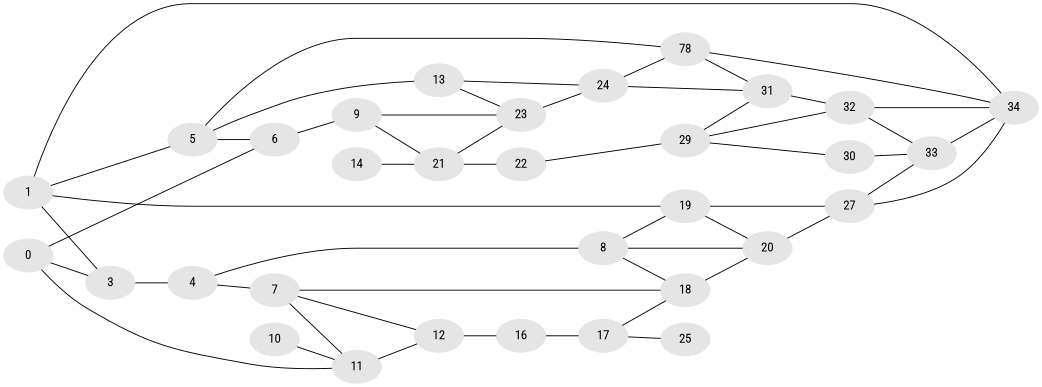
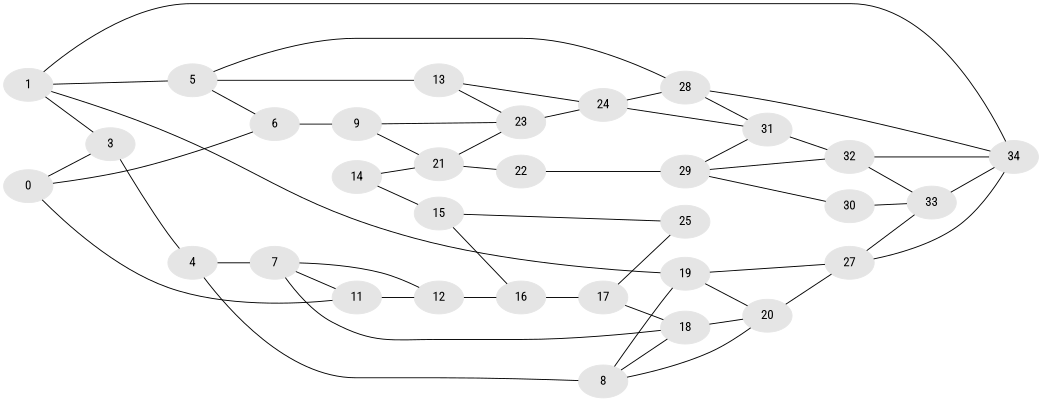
(685, 49) -> (685, 88)
none -> (439, 214)
(275, 339) -> none
